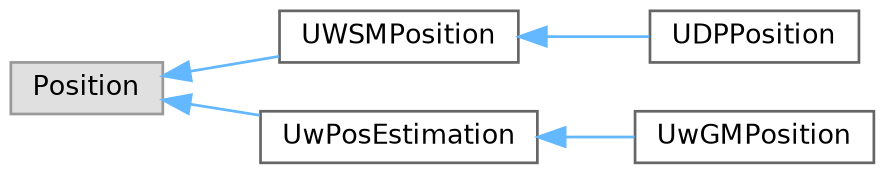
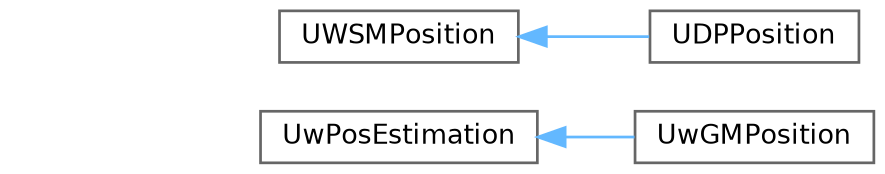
(87, 88) -> none
